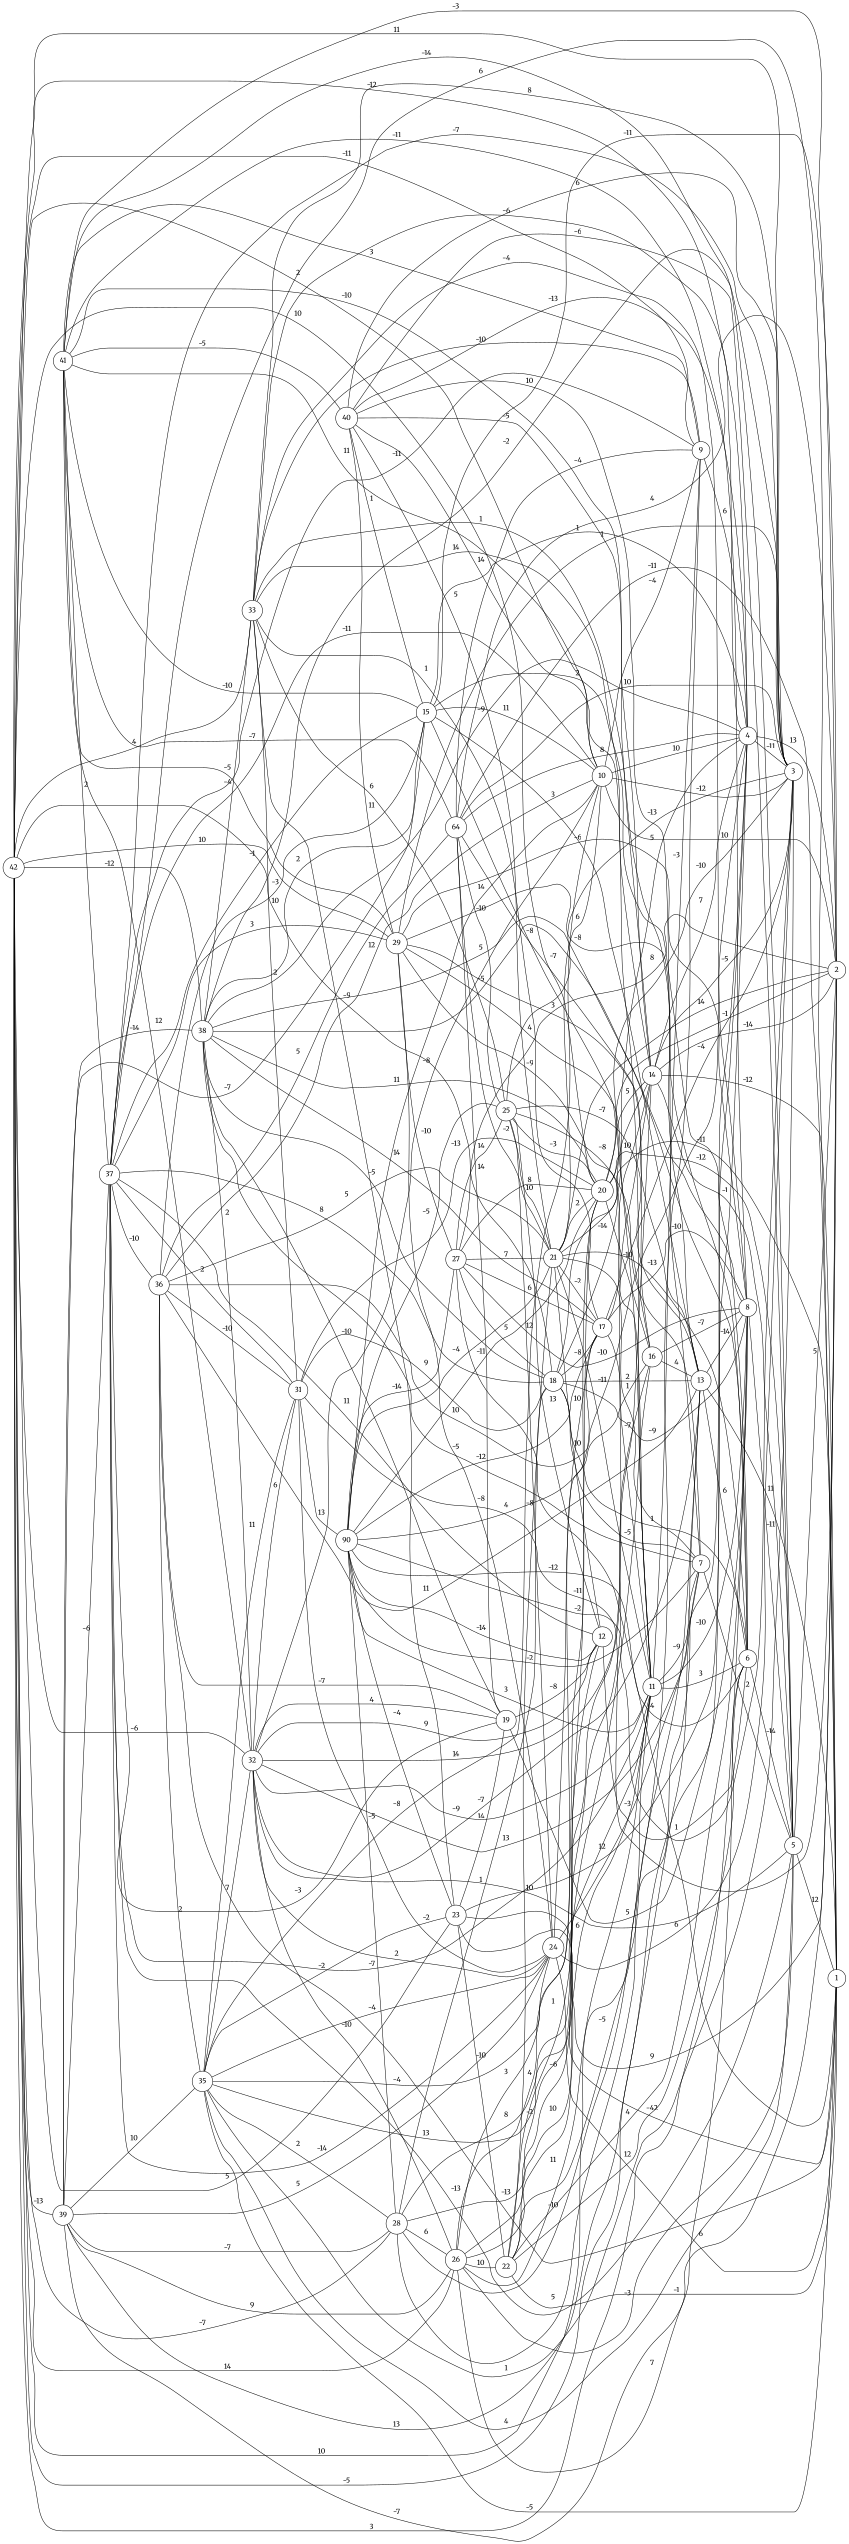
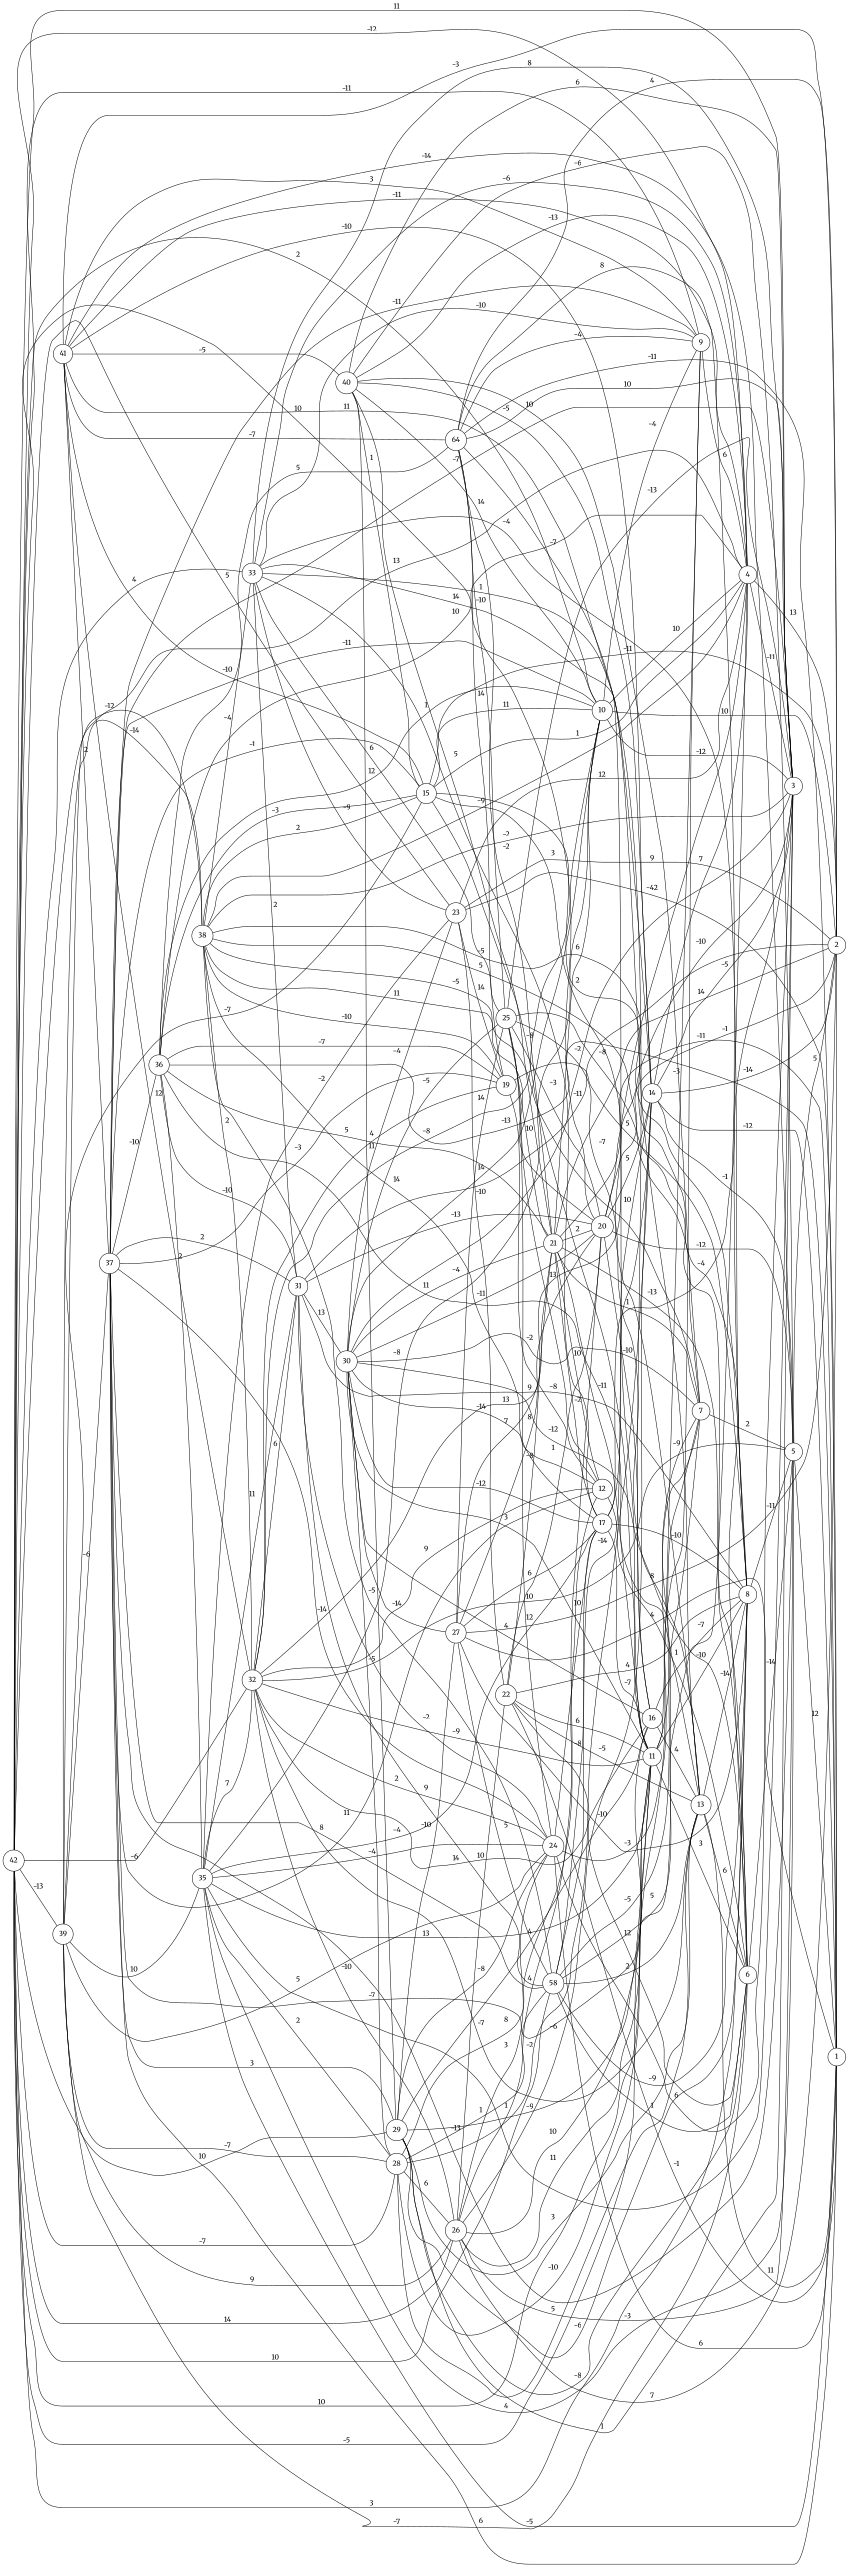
(85, 757) -> none
(553, 1381) -> (553, 1983)
none -> (554, 1392)
(347, 1540) -> (347, 1361)
